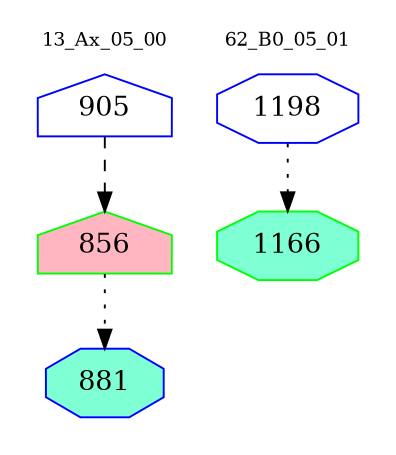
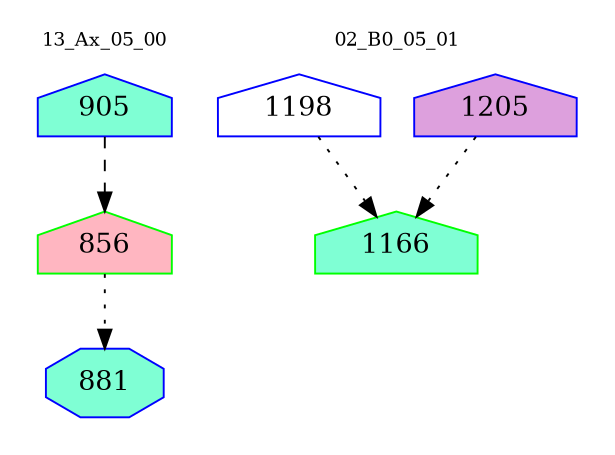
(288, 41) -> (397, 41)
(105, 109) -> (105, 109)
(288, 109) -> (299, 109)
none -> (495, 109)
(288, 246) -> (396, 246)
